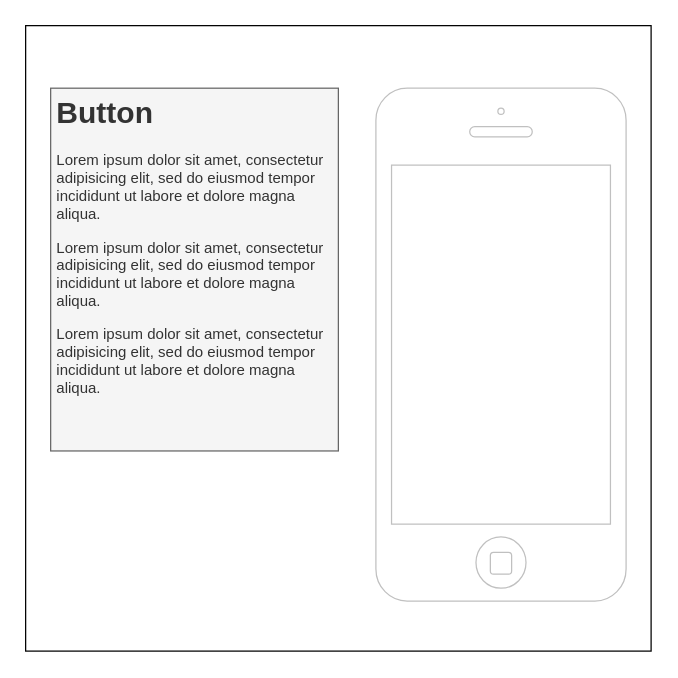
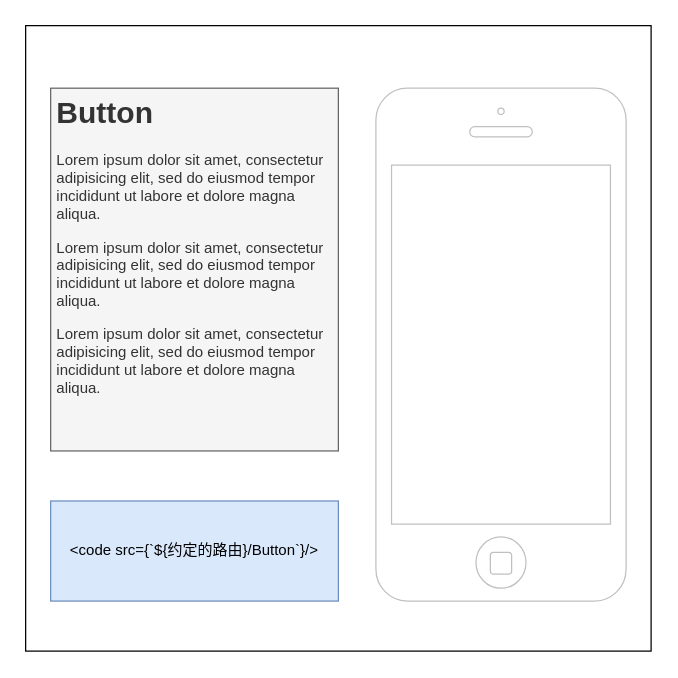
none -> (194, 551)
